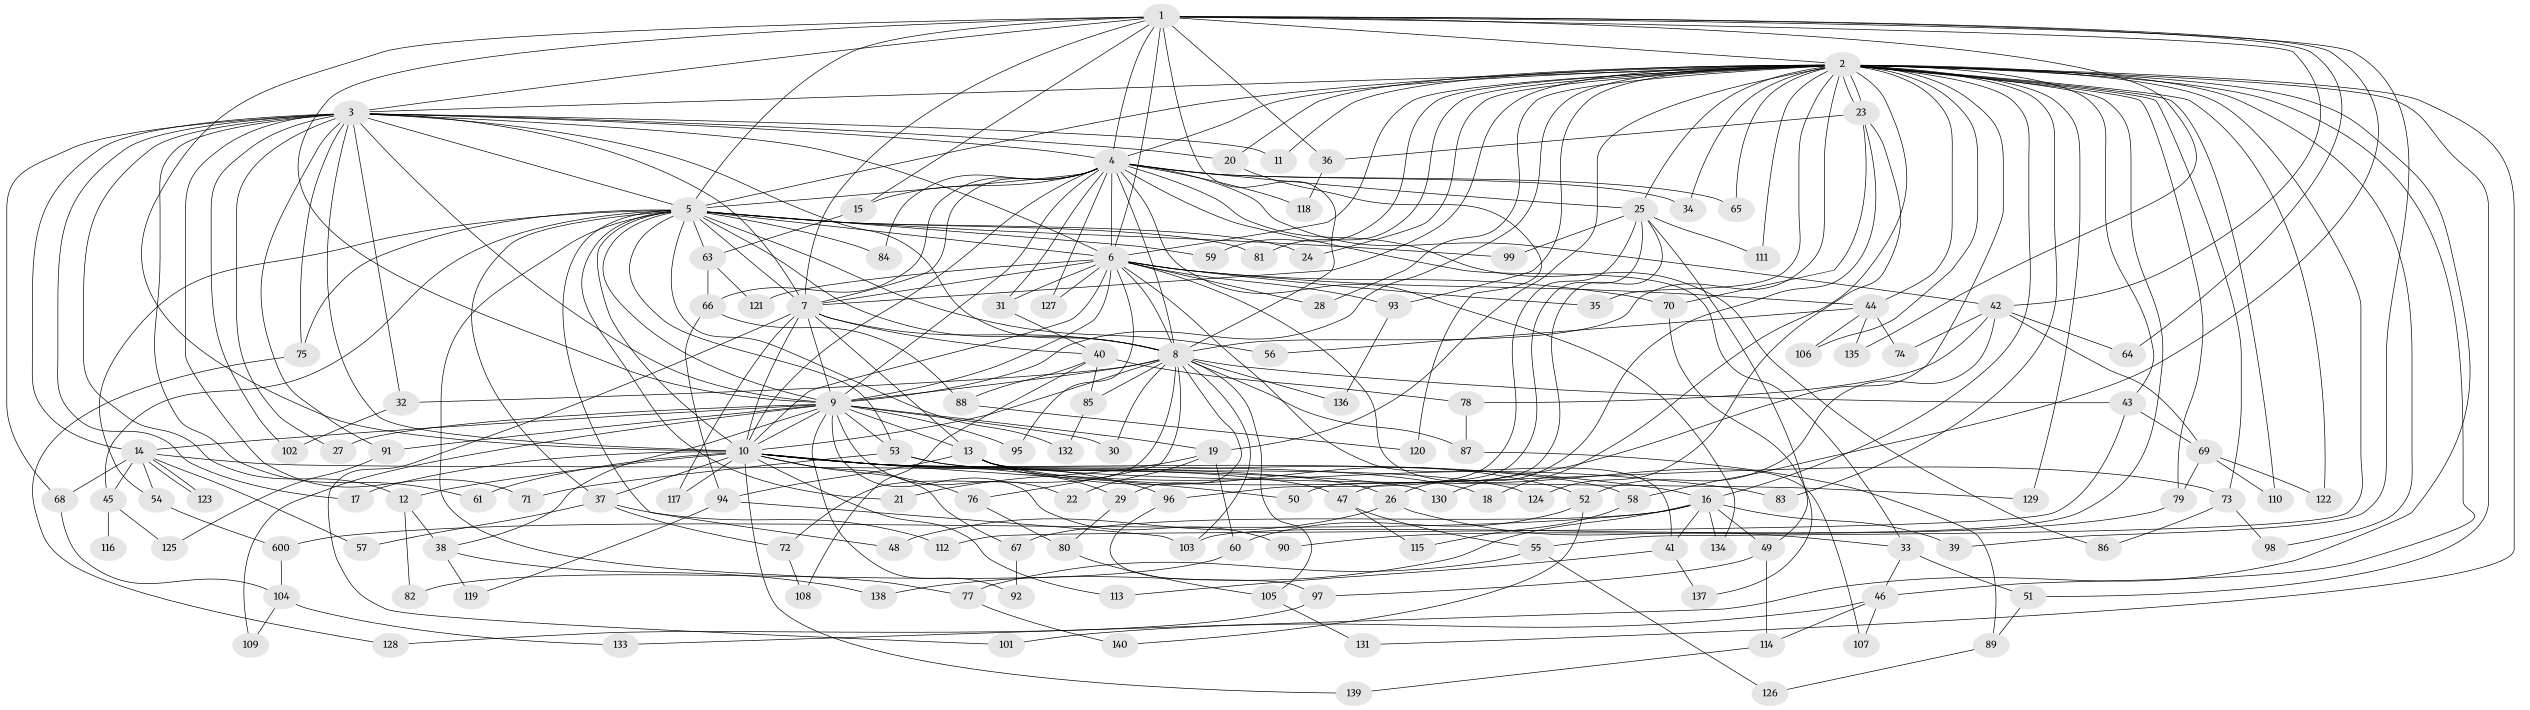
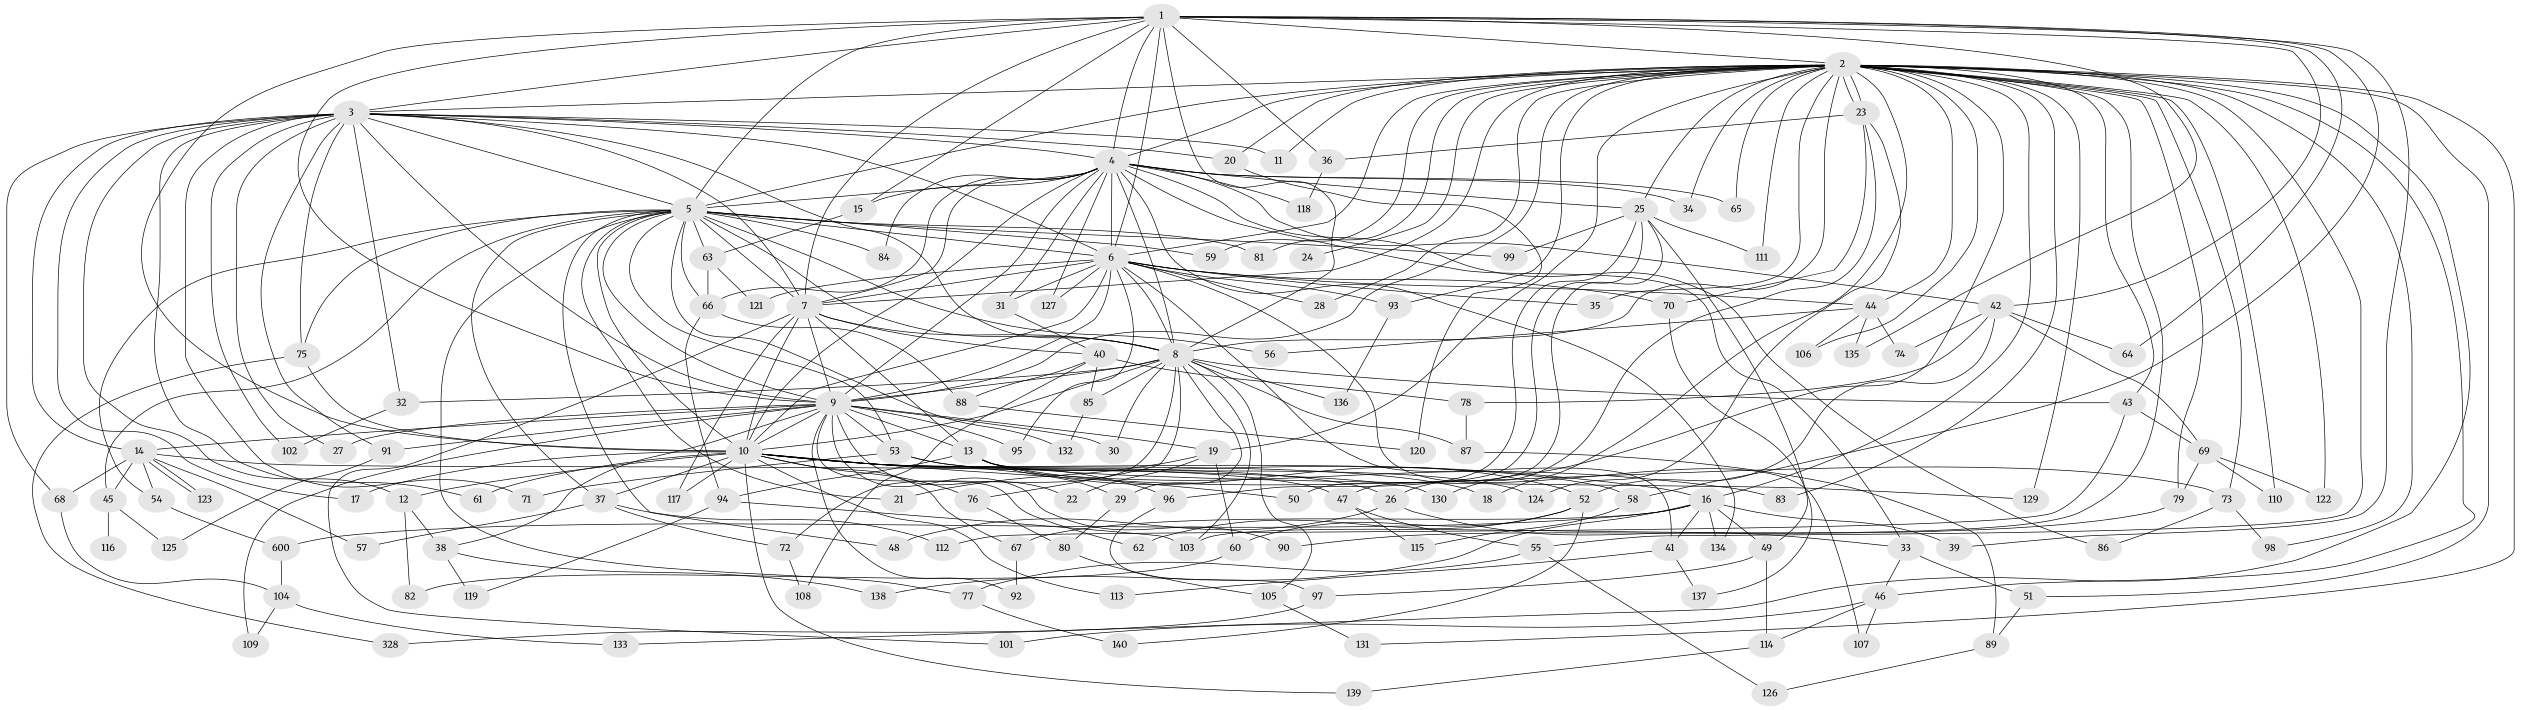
(1001, 226) -> (682, 261)
(399, 425) -> (505, 443)
none -> (1139, 549)
(391, 645) -> (391, 645)
